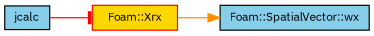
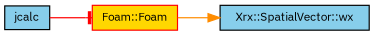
(135, 18) -> (135, 18)
(295, 18) -> (295, 18)
